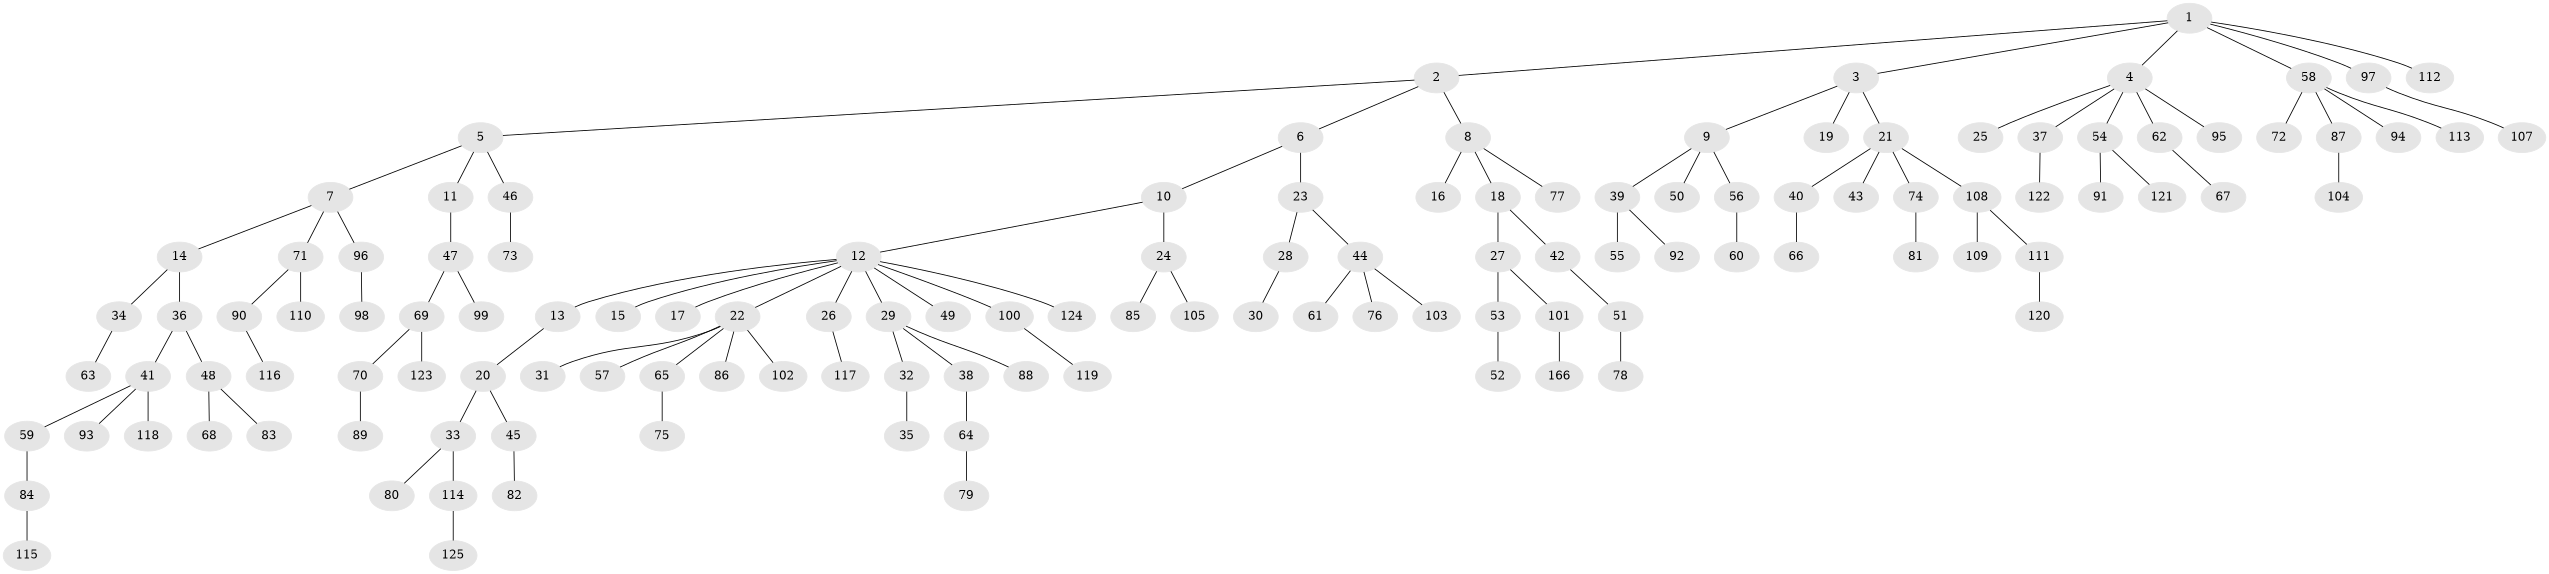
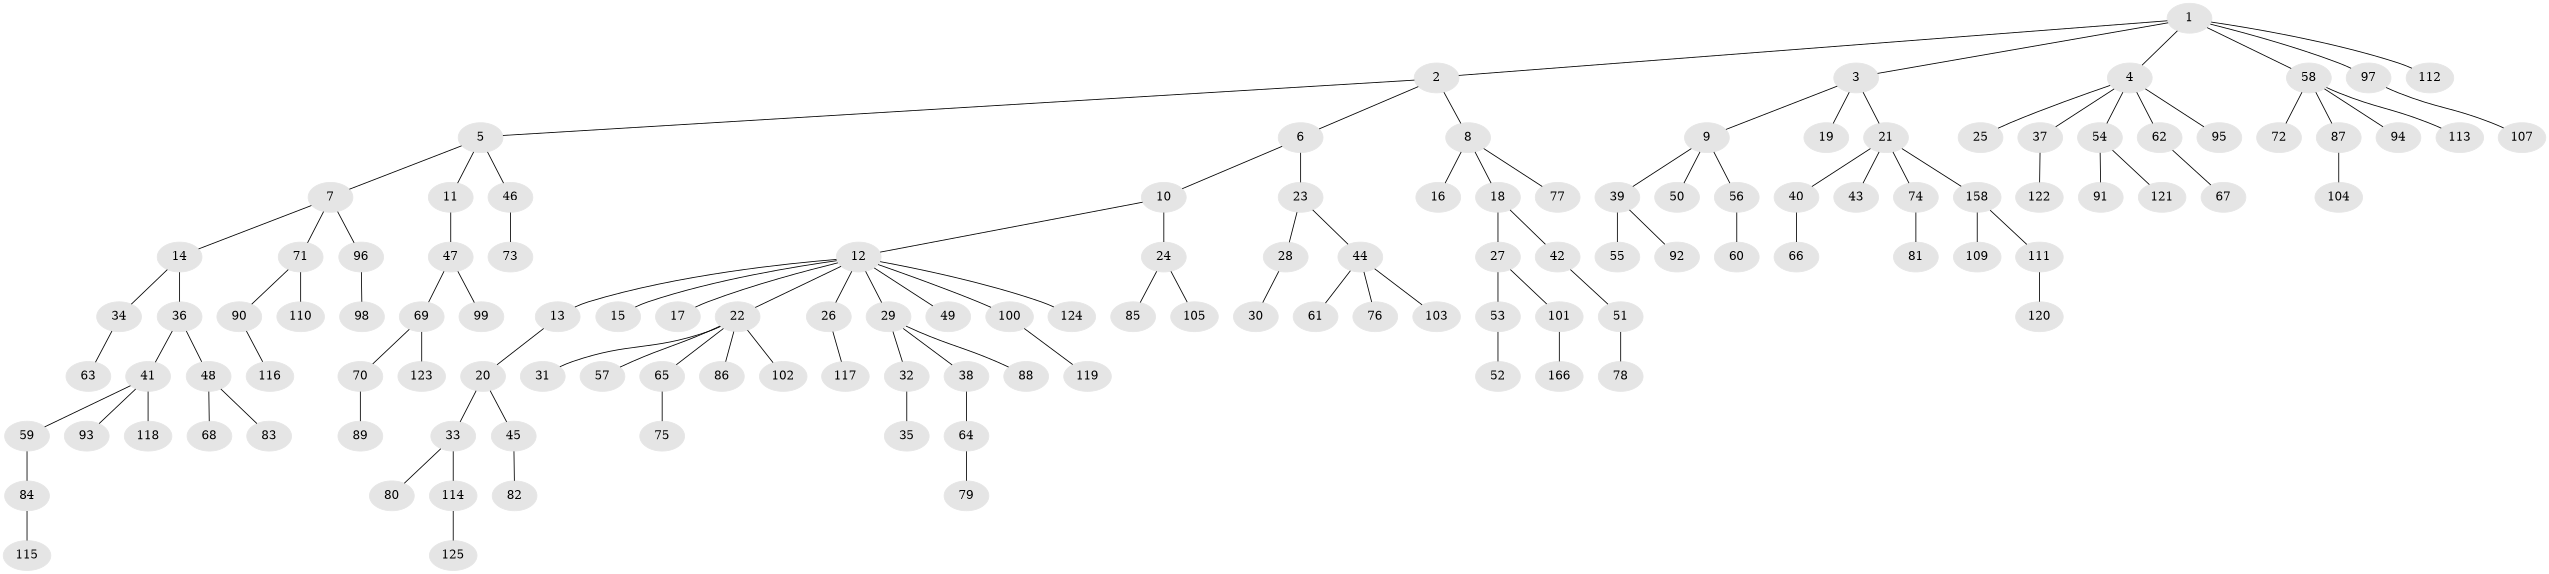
(1977, 197) -> (1977, 197)
